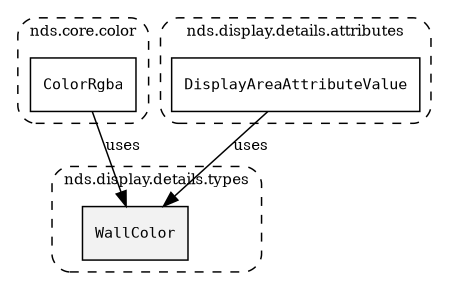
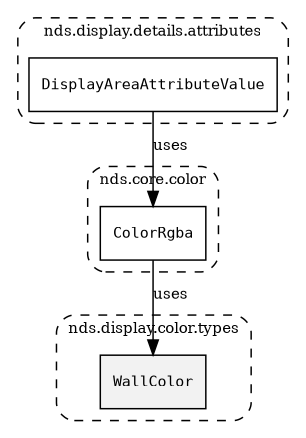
(221, 154) -> (153, 151)
(157, 181) -> (154, 329)
